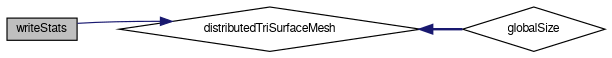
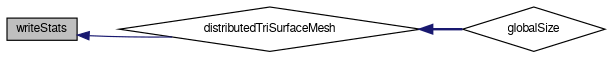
(119, 22) -> (131, 37)
